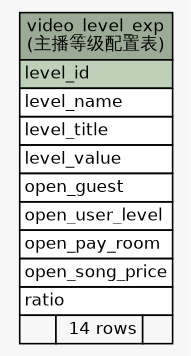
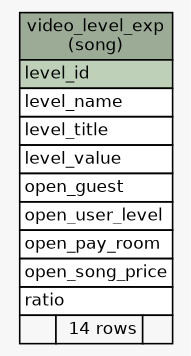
(96, 45) -> (96, 45)
